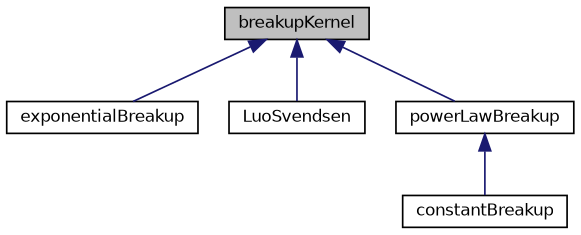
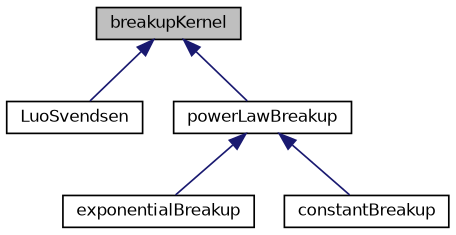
(192, 74) -> (204, 170)
